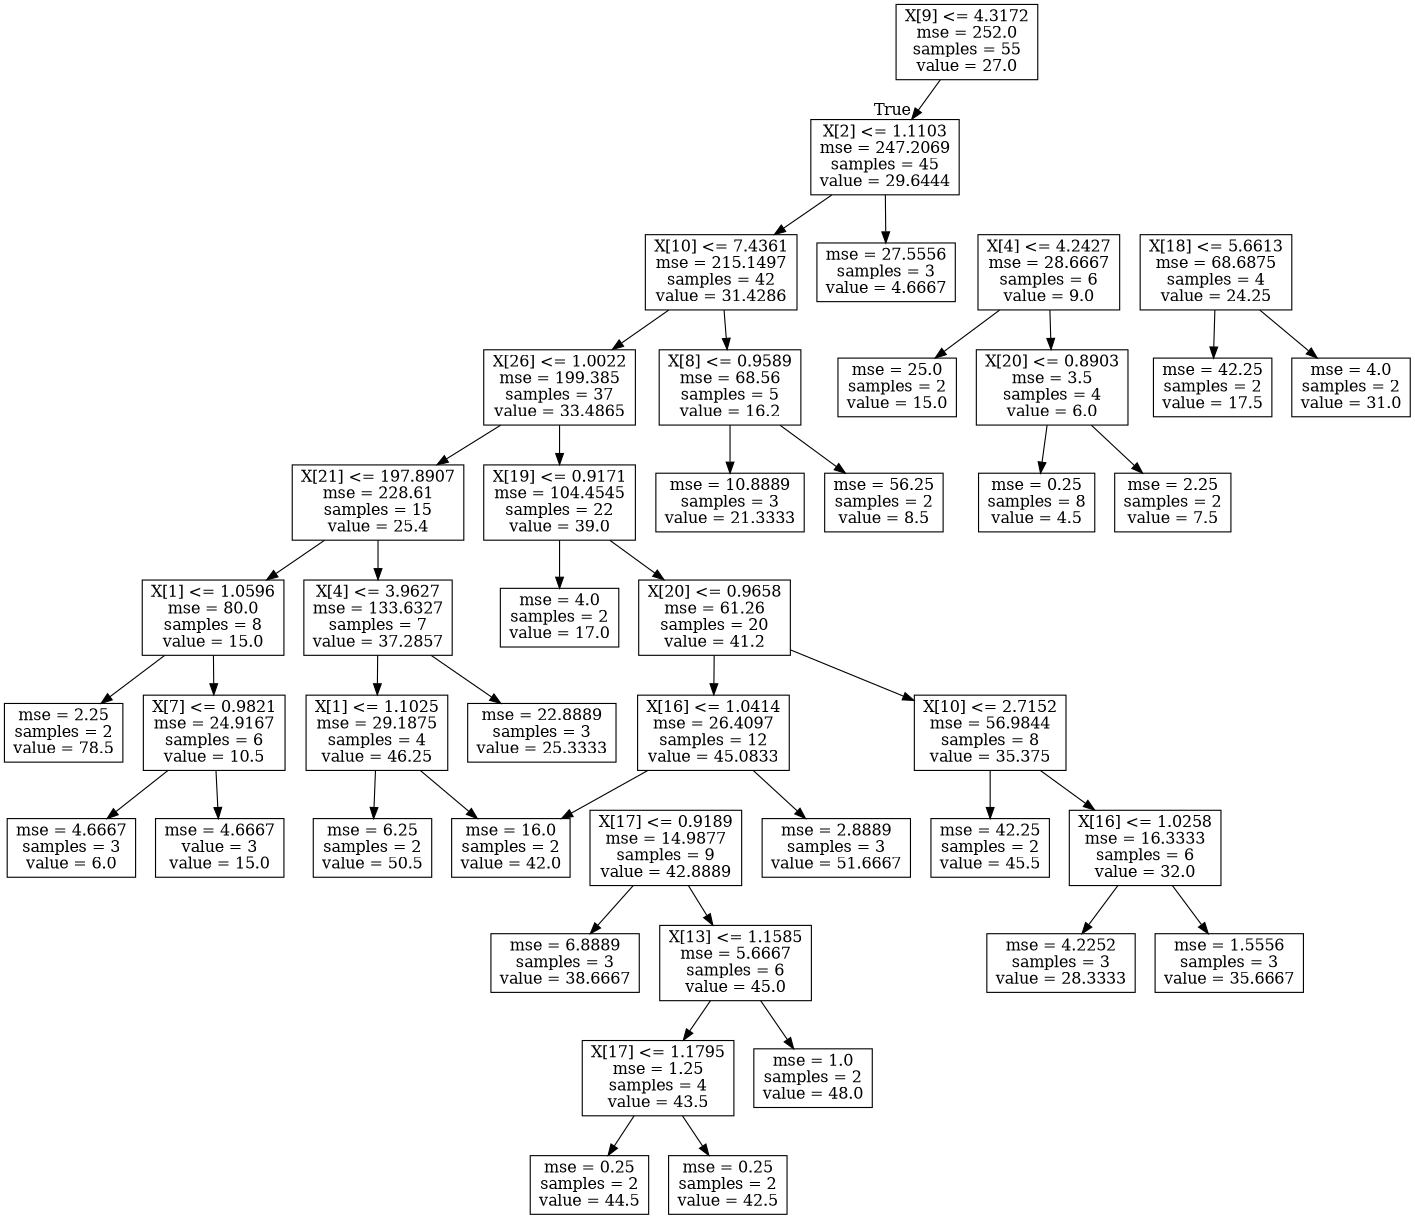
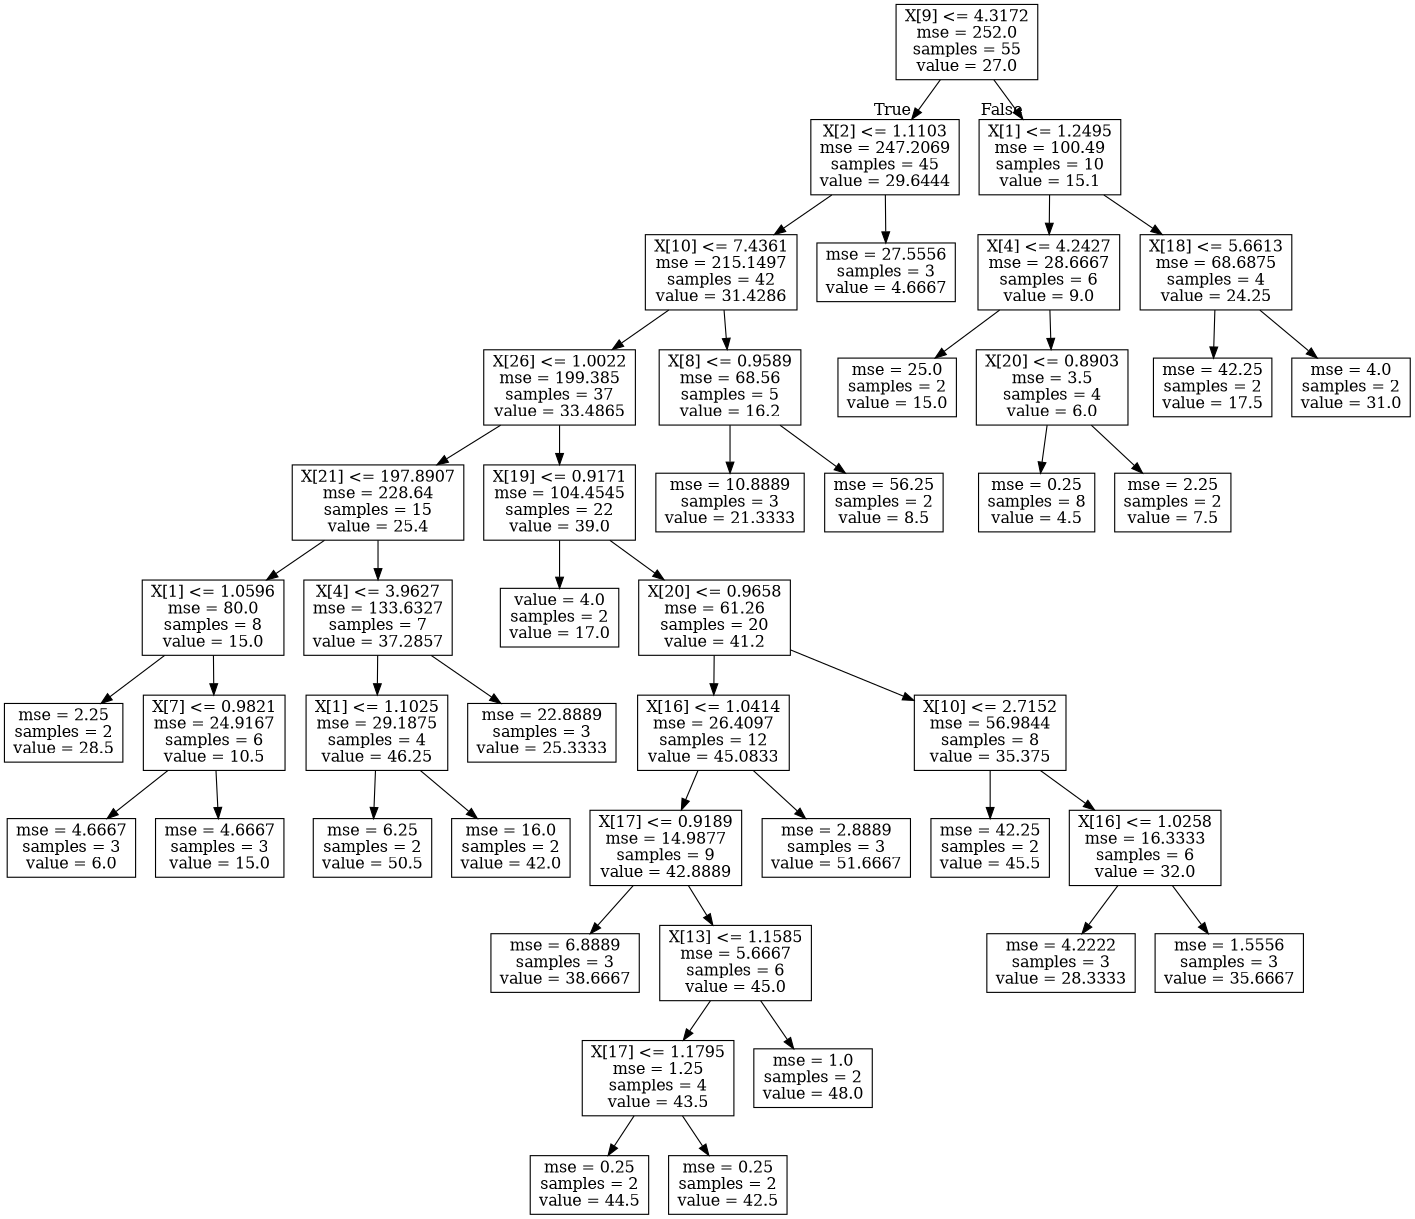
none -> (1050, 157)
(378, 503) -> (378, 503)
(560, 618) -> (560, 618)
(64, 733) -> (64, 733)
(609, 792) -> (692, 785)
(220, 848) -> (220, 848)
(1061, 963) -> (1061, 963)
